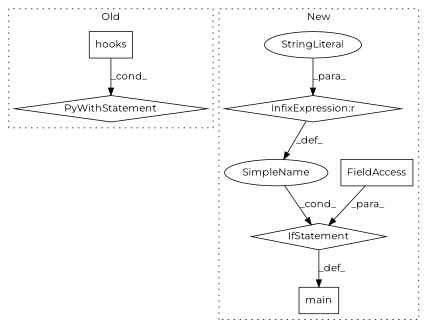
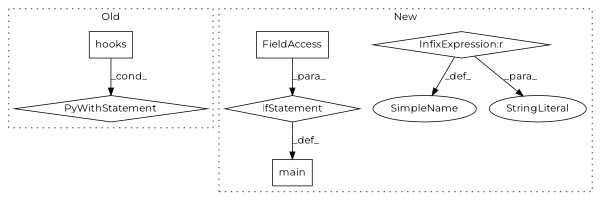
(313, 73) -> (496, 74)
(296, 202) -> none
